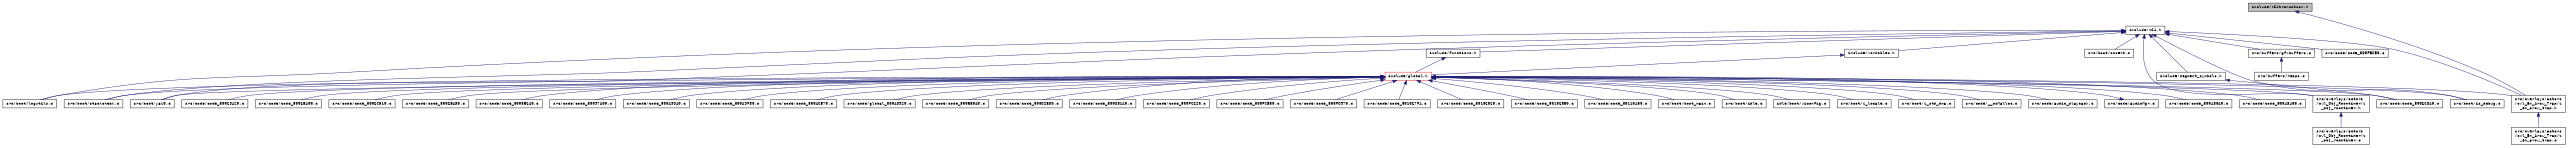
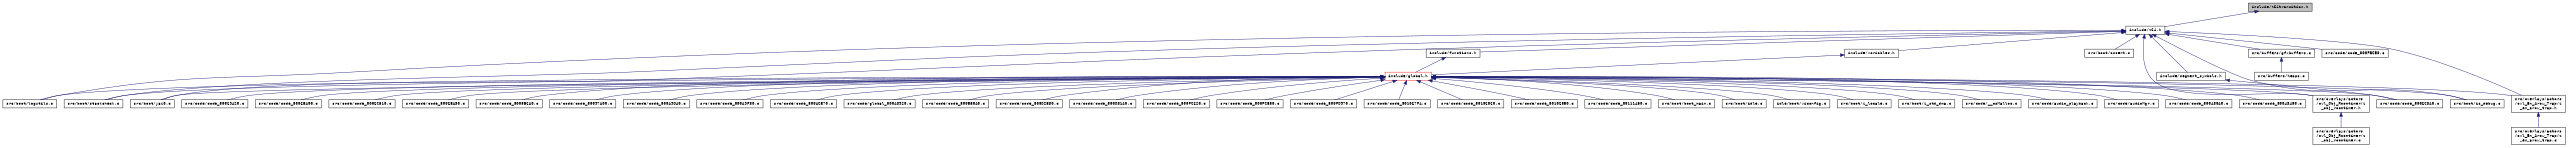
(2415, 46) -> (2210, 19)
(1776, 79) -> (1777, 79)
(1618, 104) -> (1618, 104)
